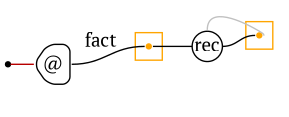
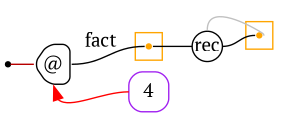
none -> (149, 92)
